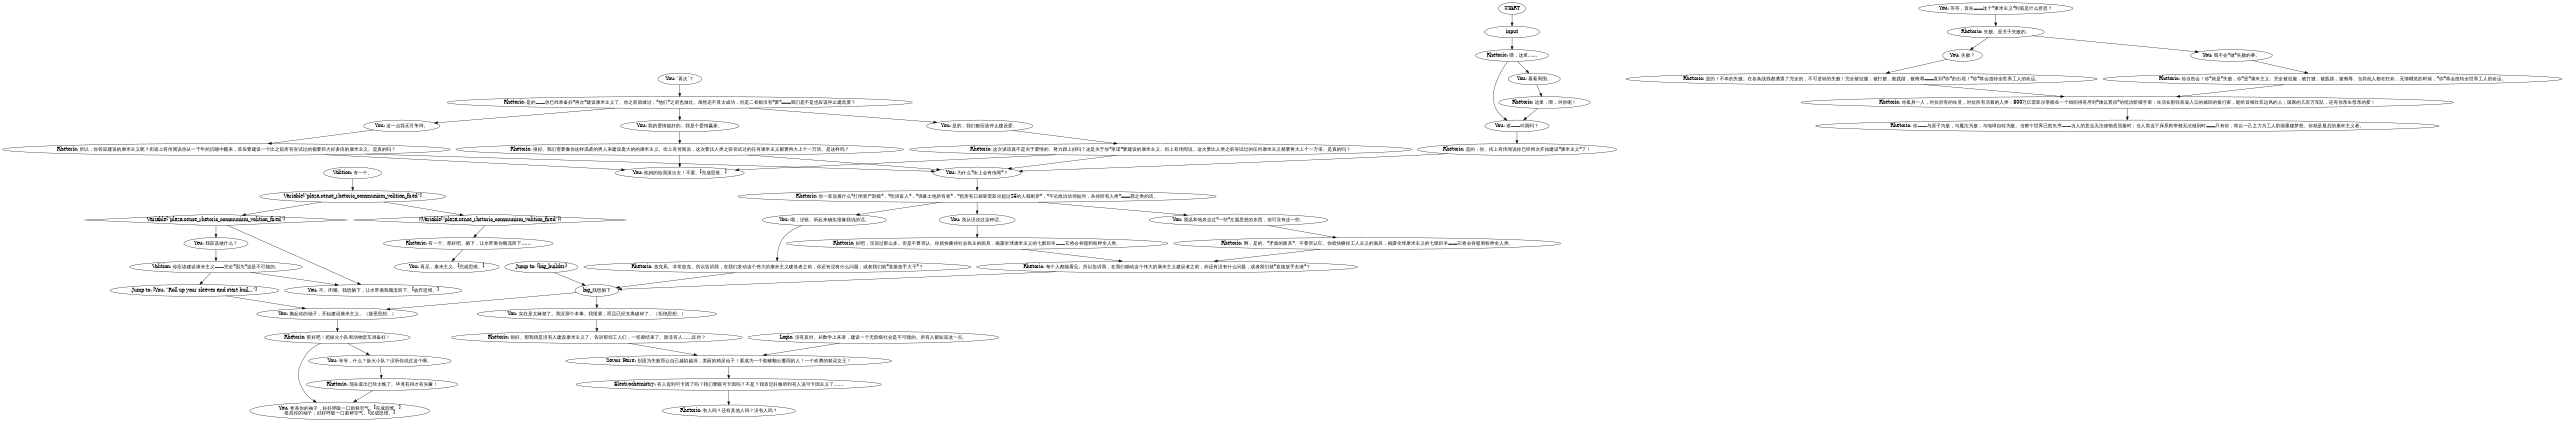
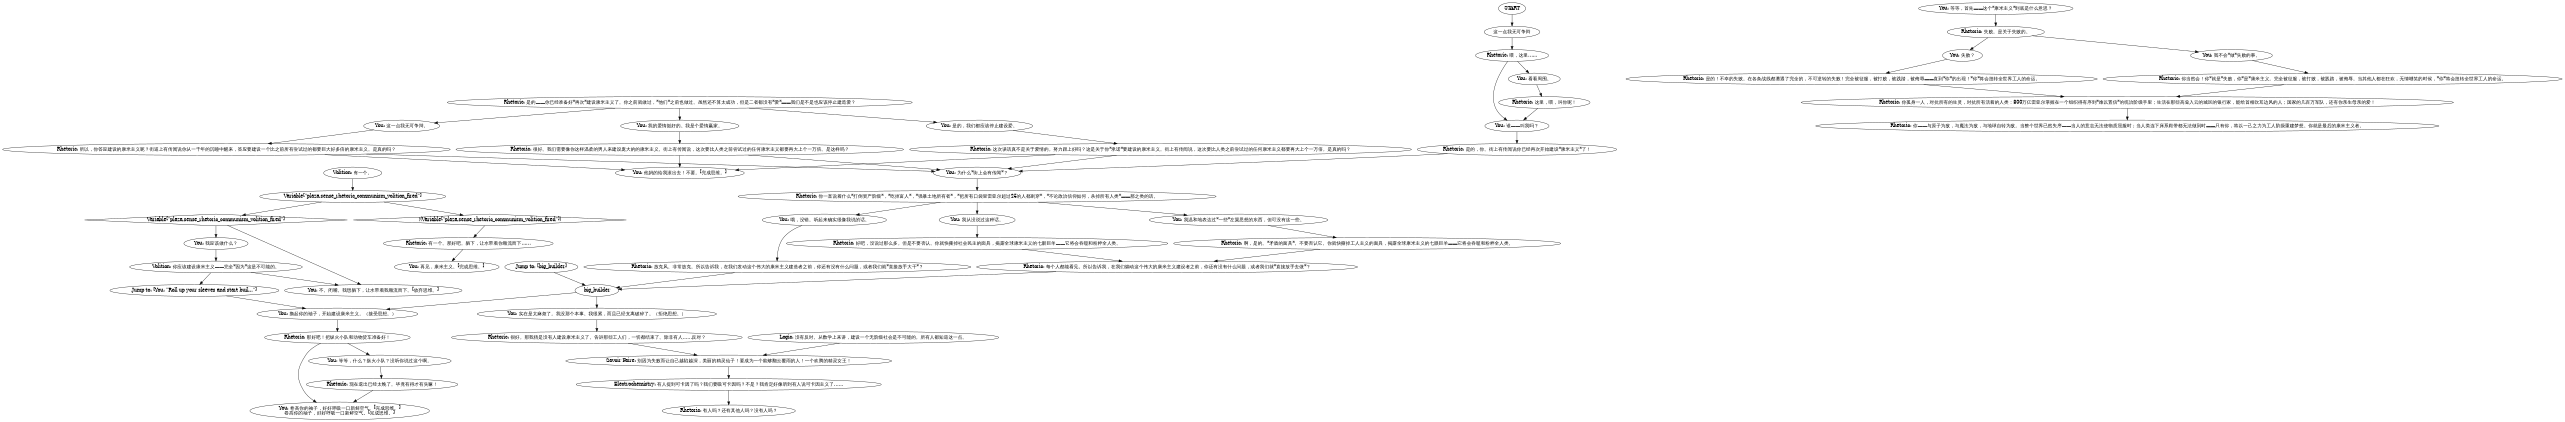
(1512, 32) -> (1512, 32)
(680, 79) -> none
(597, 290) -> (597, 290)
